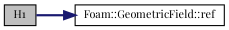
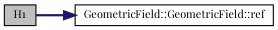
(150, 15) -> (174, 15)
